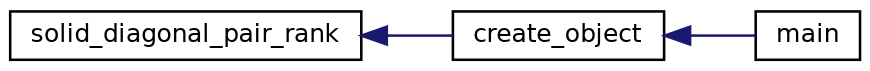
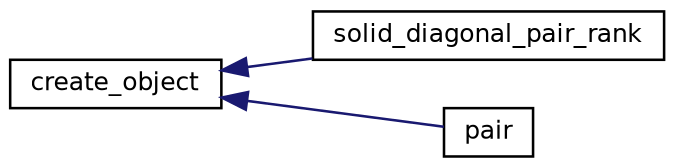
(420, 36) -> (280, 63)
(808, 36) -> (489, 132)
